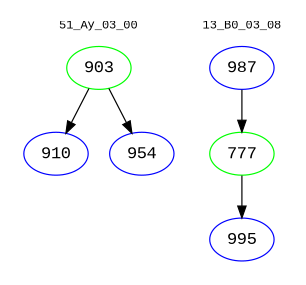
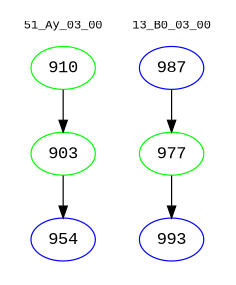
(243, 26) -> (172, 26)
(80, 105) -> (63, 105)
(56, 154) -> (63, 68)
(242, 154) -> (172, 154)
(242, 240) -> (172, 240)
